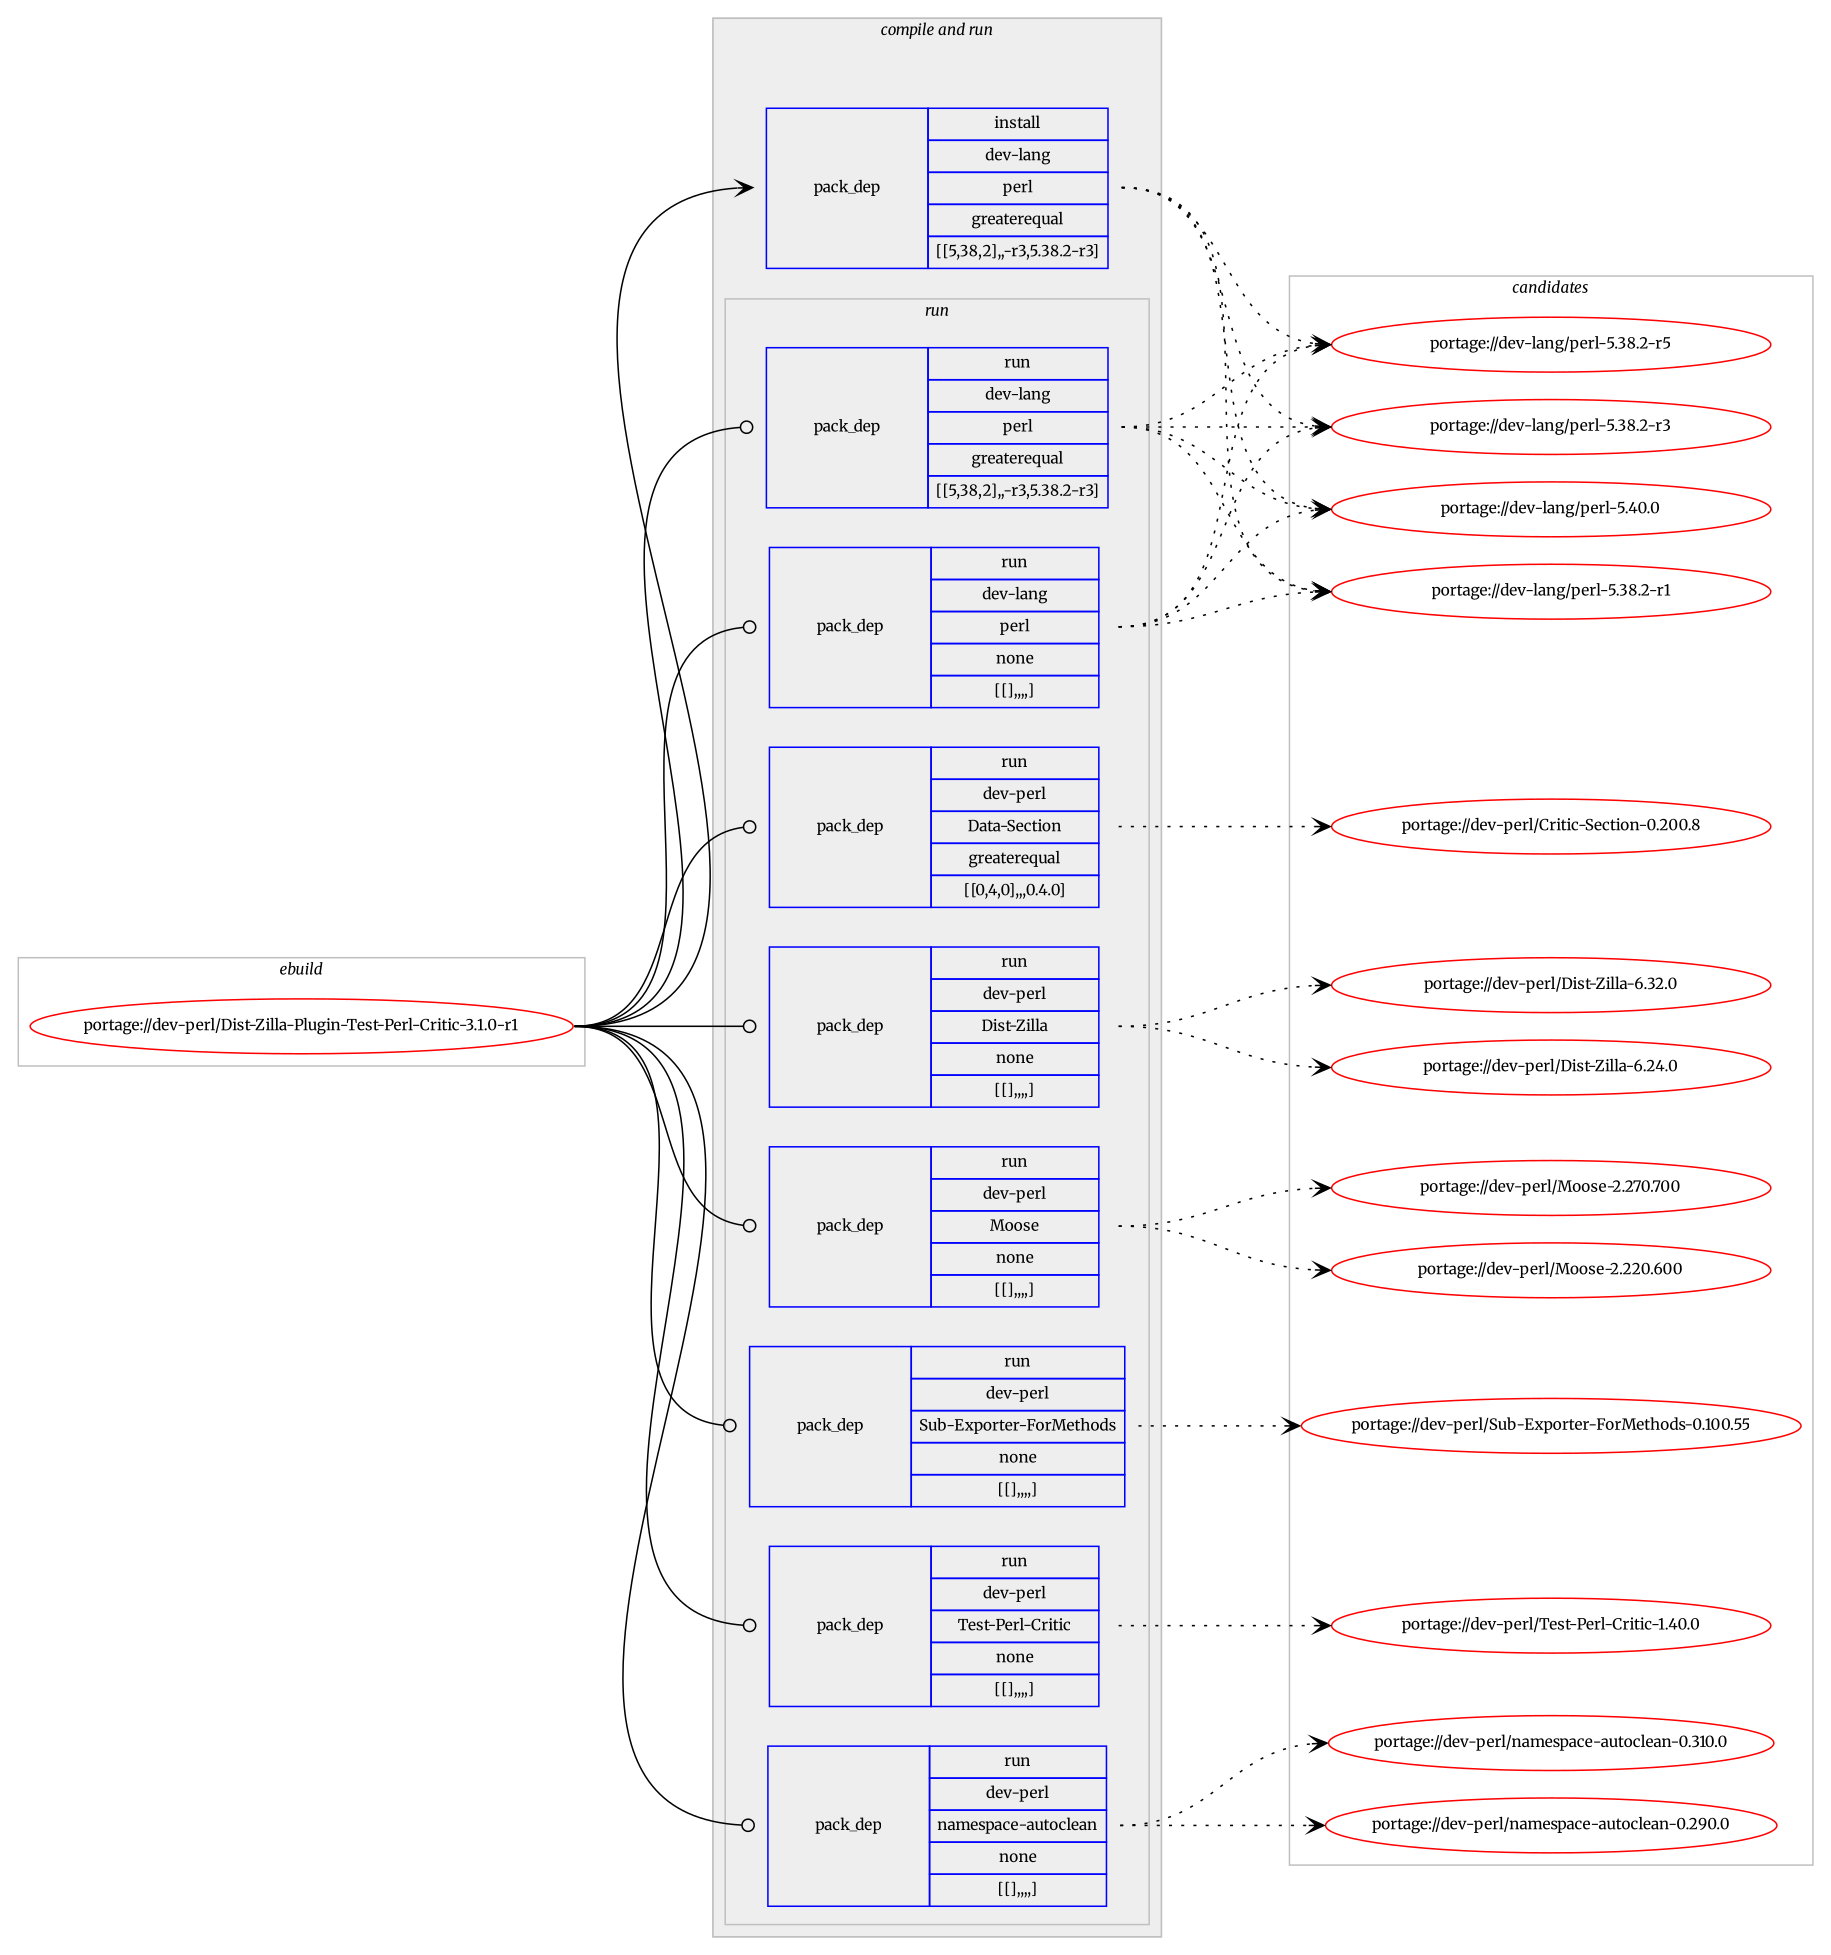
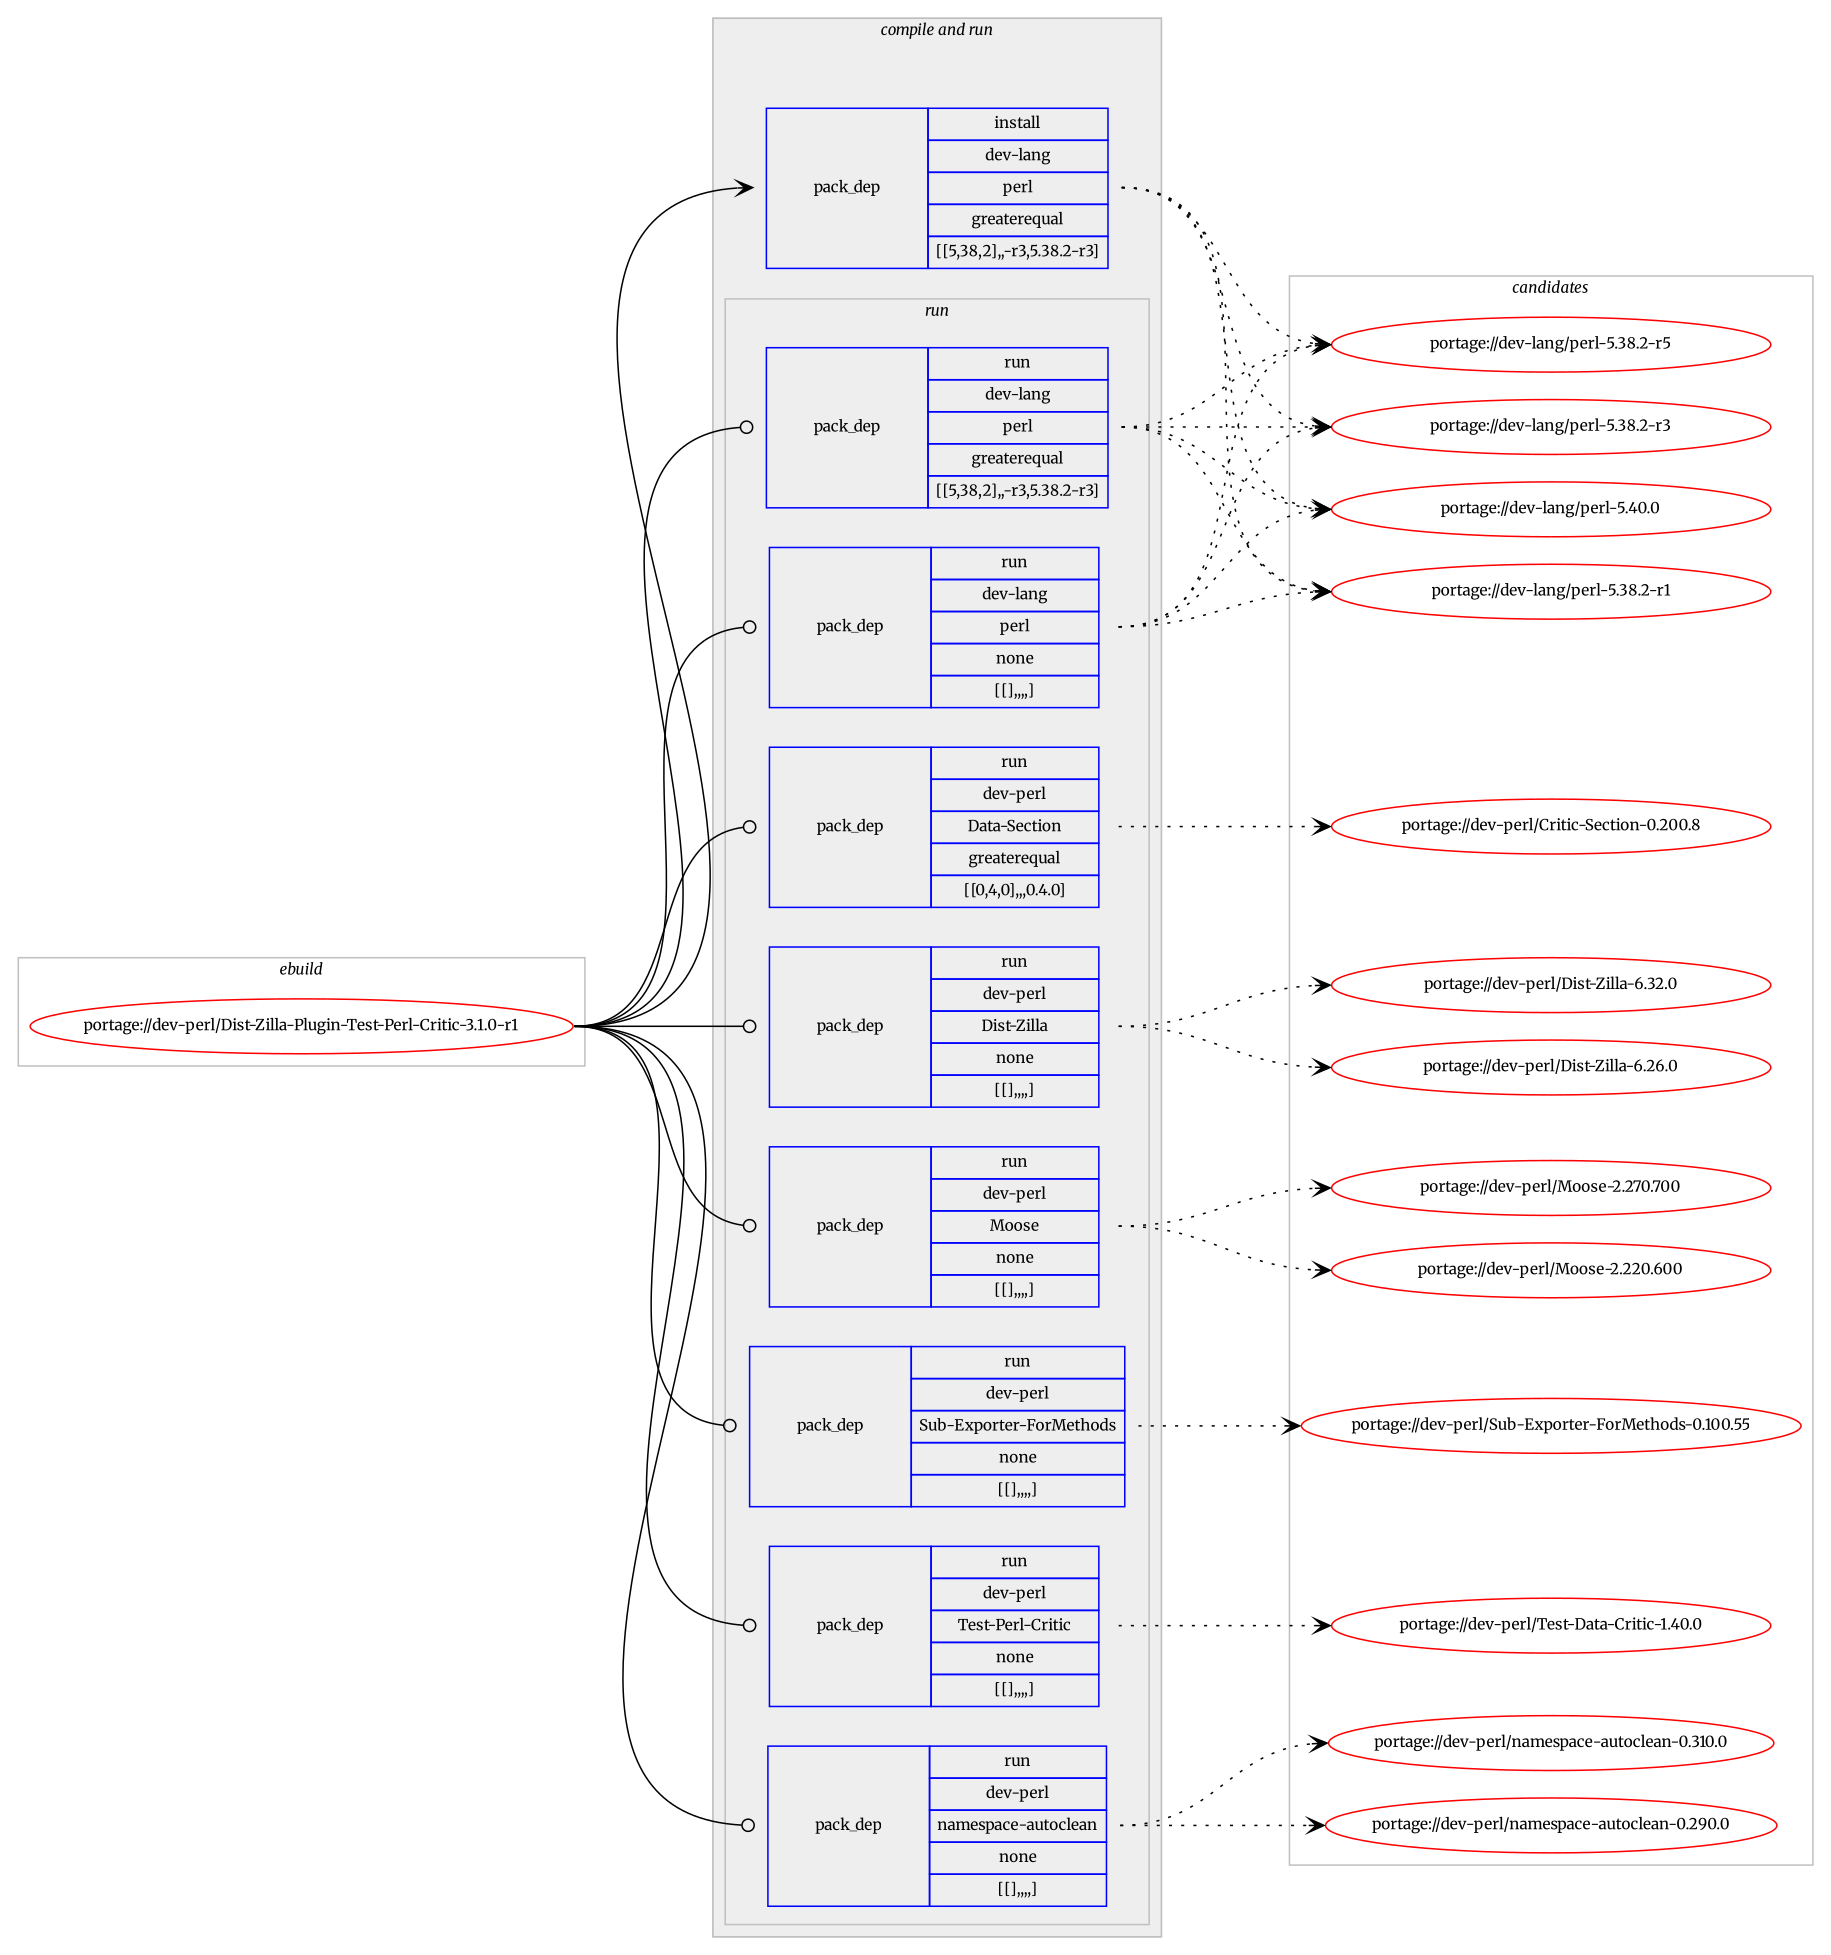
(1551, 1068) -> (1551, 1068)
(1551, 1626) -> (1551, 1626)
